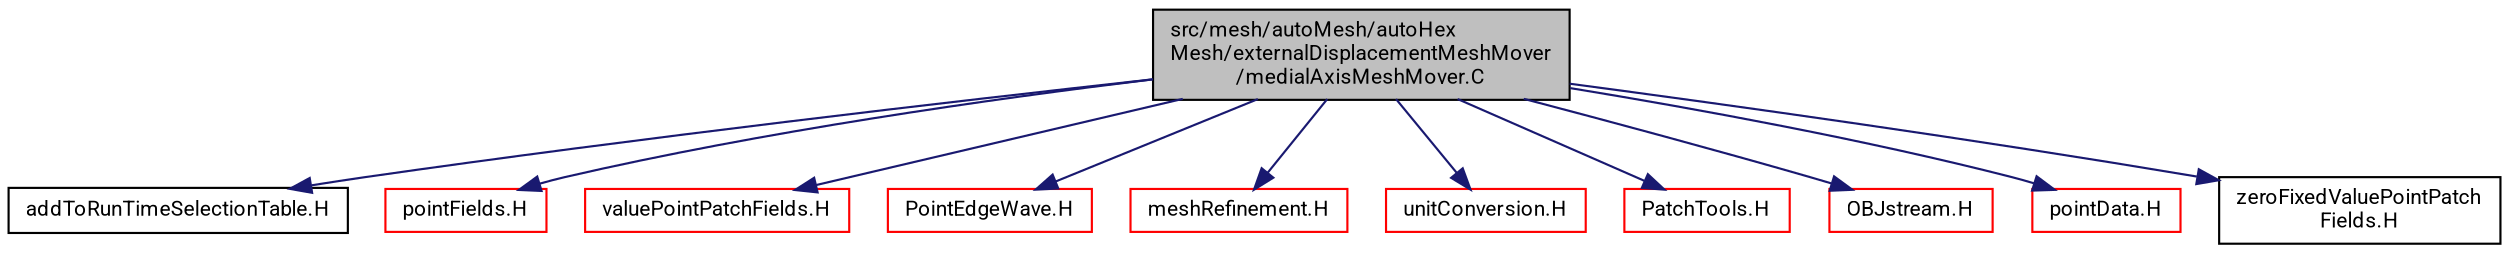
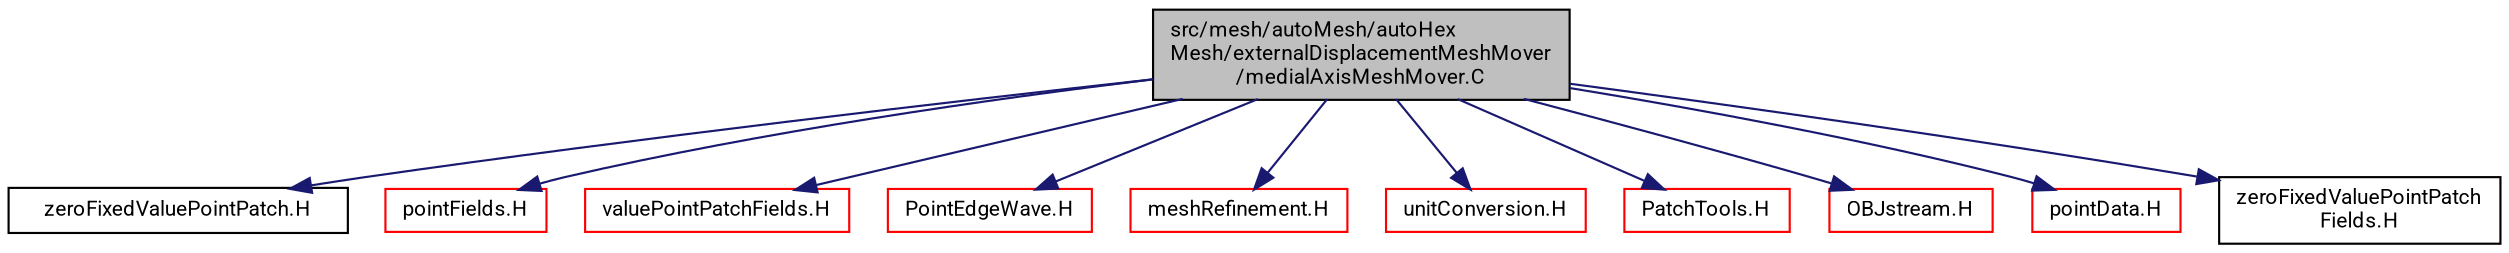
(178, 210) -> (178, 210)
